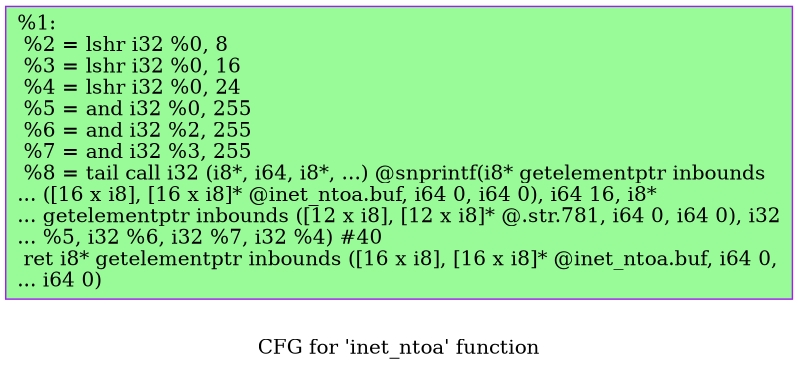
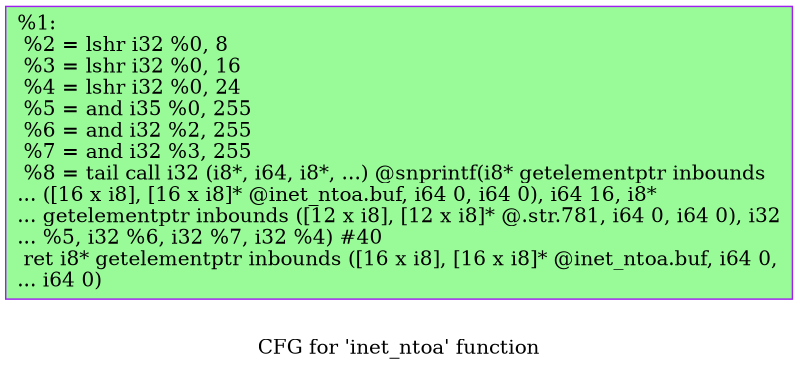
(135, 109) -> (135, 109)
